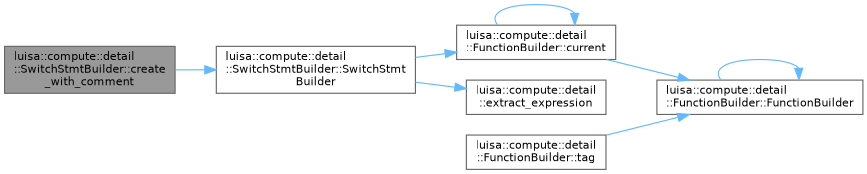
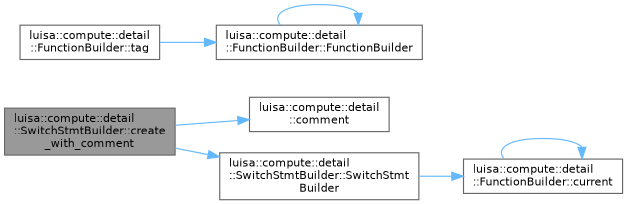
(643, 68) -> none
(536, 97) -> none
none -> (319, 114)
